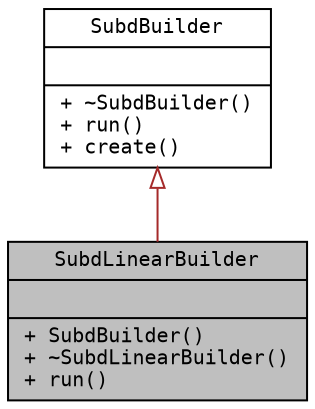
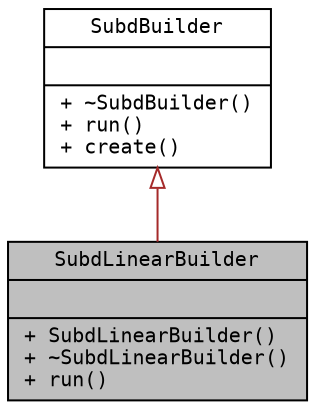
(115, 336) -> (152, 336)
